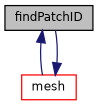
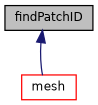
(57, 47) -> none
